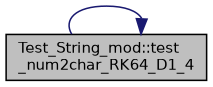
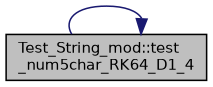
(106, 57) -> (106, 57)
